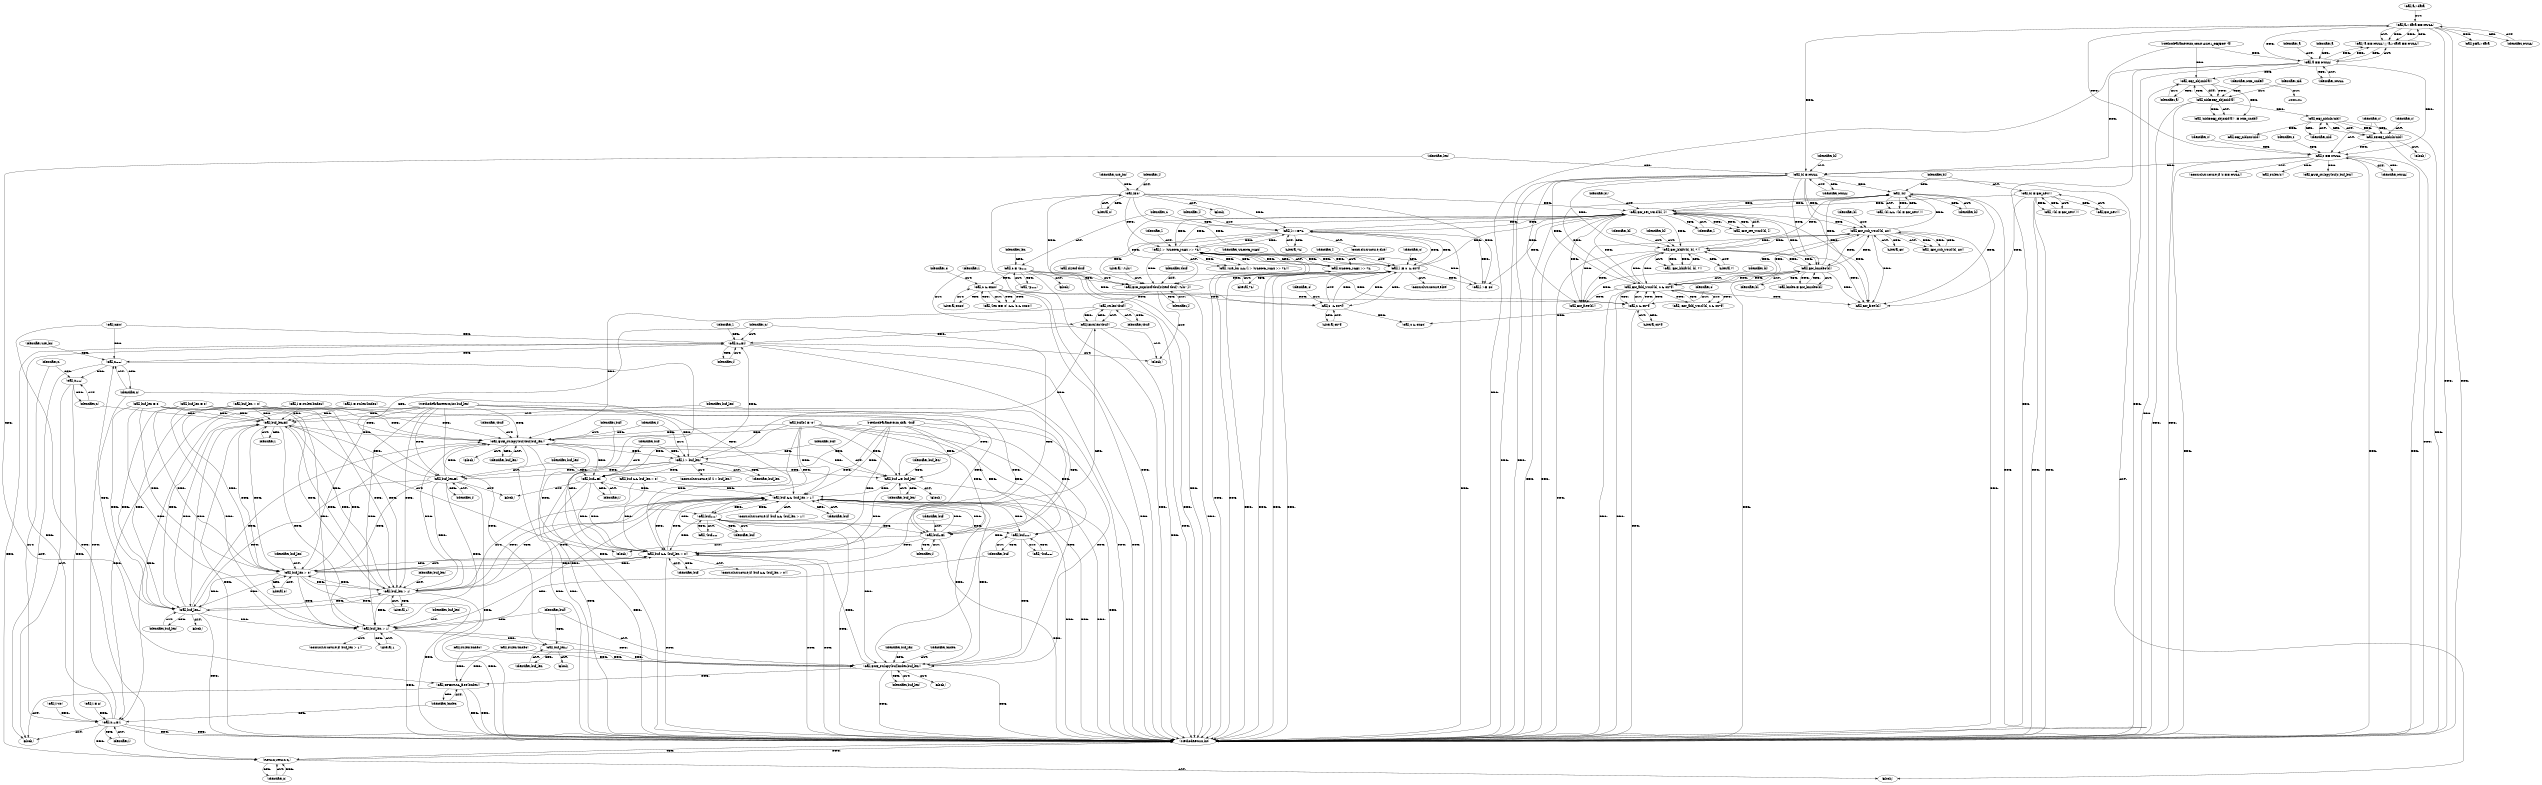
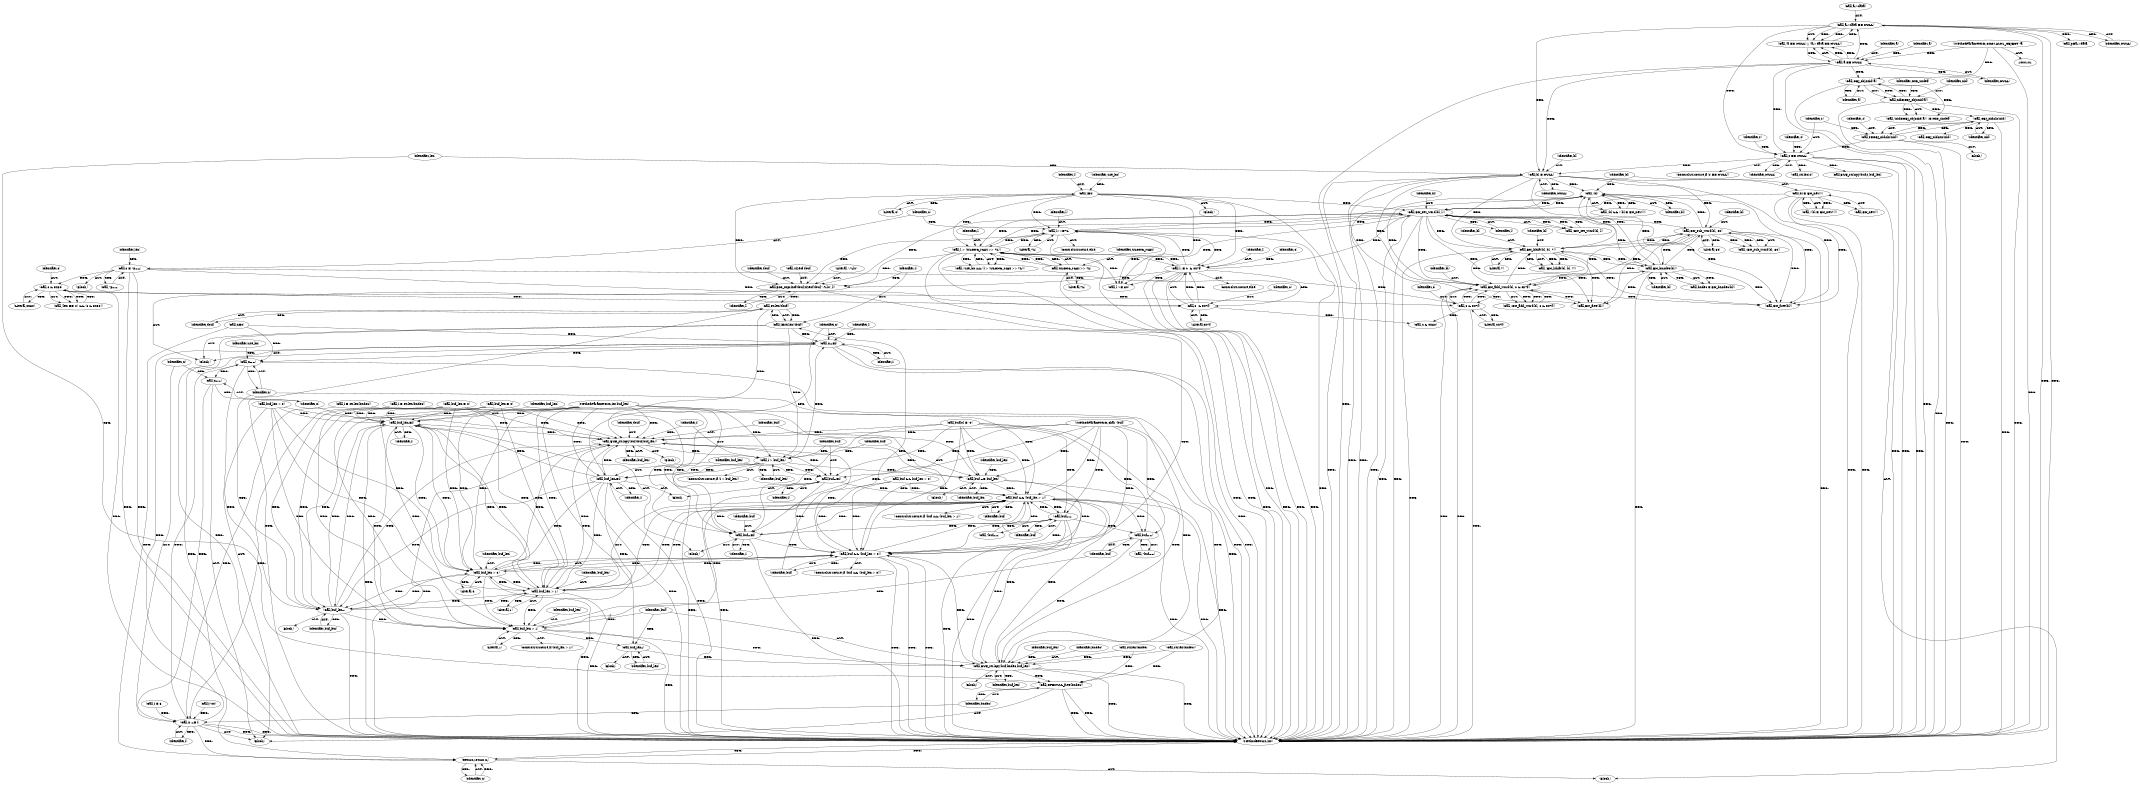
(2280, 87) -> (2011, 52)
